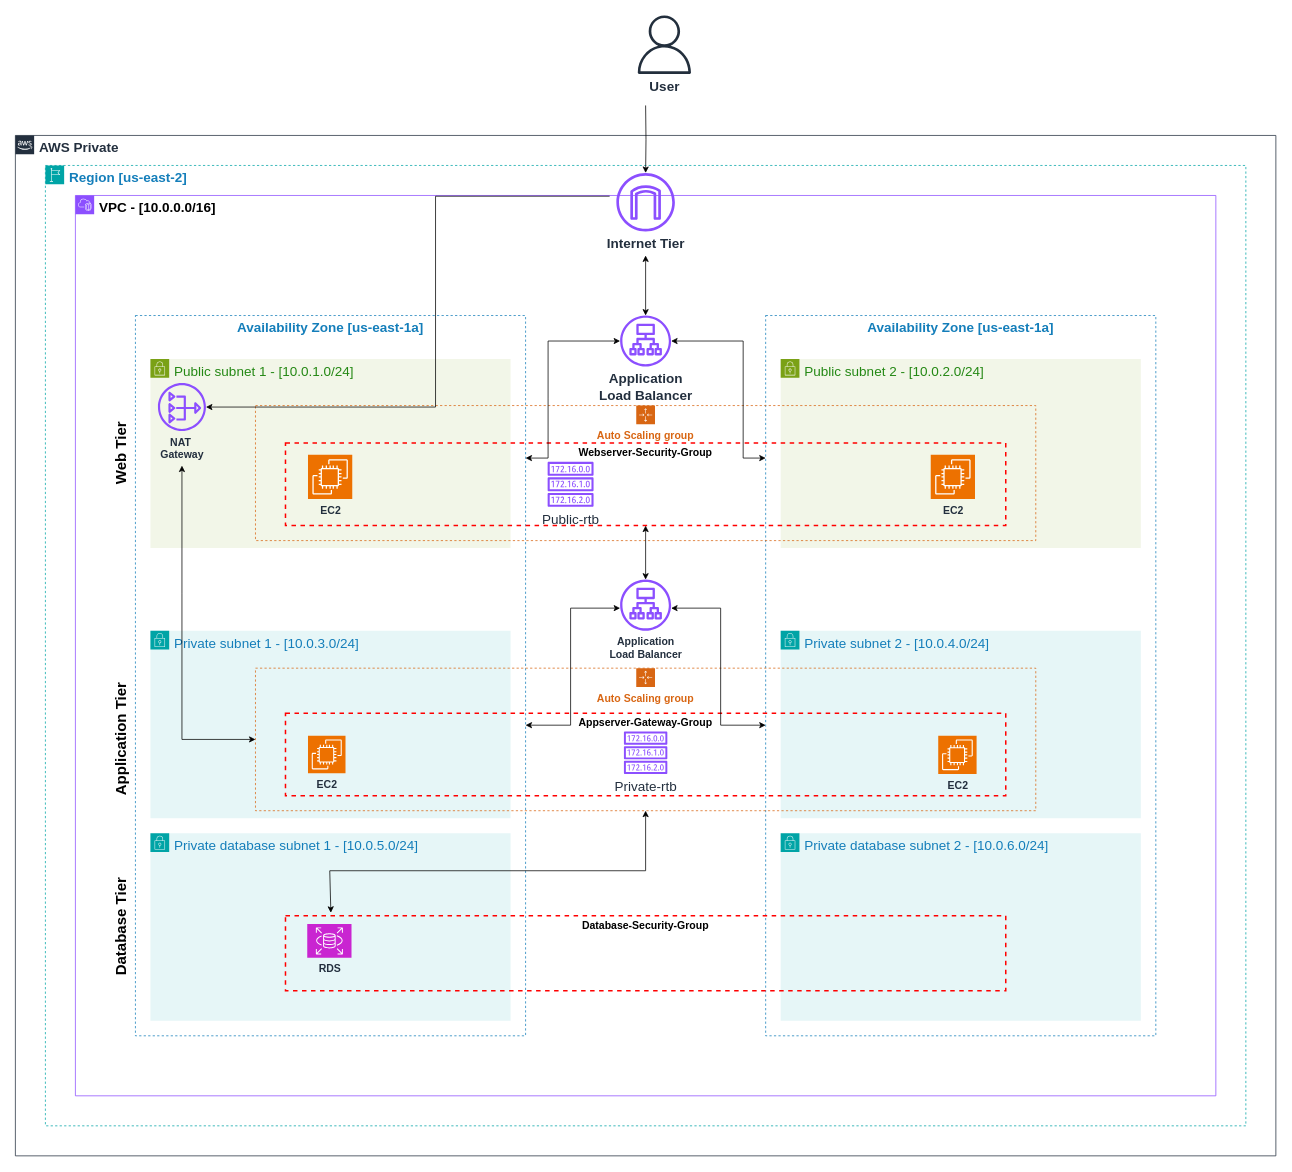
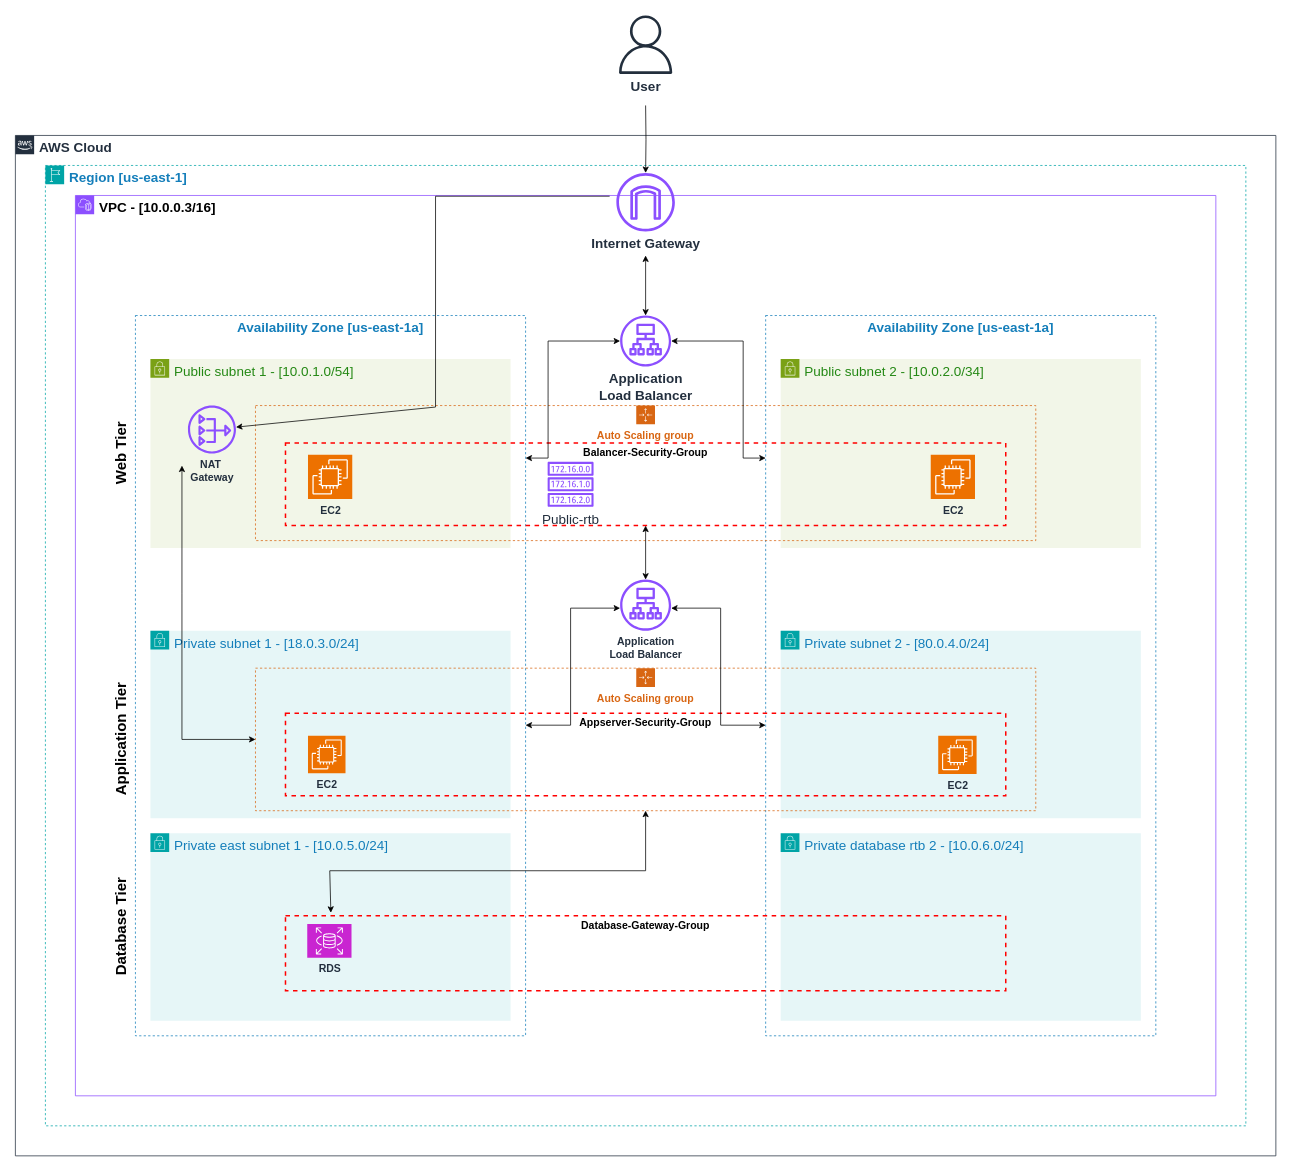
(664, 45) -> (645, 45)
(65, 146) -> (60, 146)
(112, 176) -> (112, 176)
(141, 206) -> (141, 206)
(646, 242) -> (646, 242)
(242, 370) -> (242, 370)
(873, 370) -> (873, 370)
(182, 407) -> (212, 429)
(645, 452) -> (645, 452)
(246, 641) -> (246, 641)
(877, 641) -> (877, 641)
(645, 722) -> (645, 722)
(645, 752) -> none
(268, 844) -> (258, 844)
(898, 844) -> (891, 844)
(645, 925) -> (645, 925)
